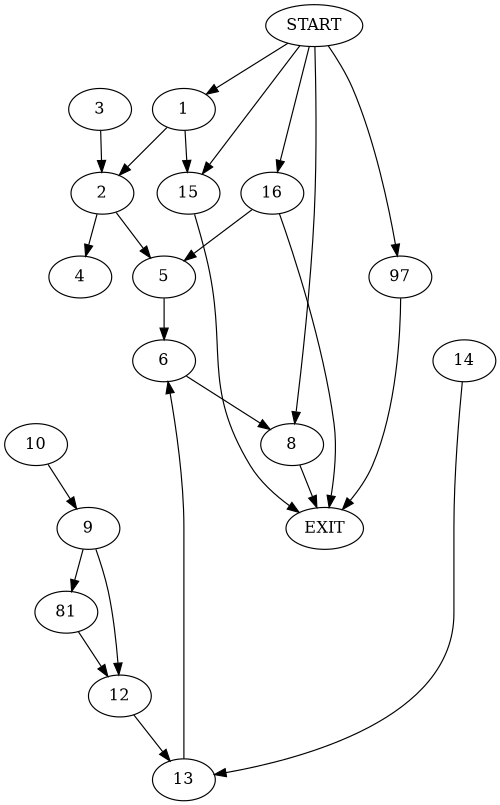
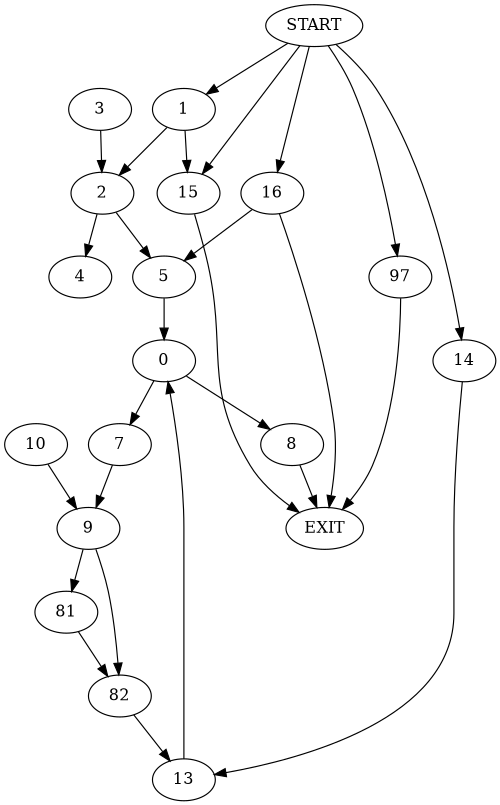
(313, 230) -> (419, 176)
(164, 361) -> (164, 361)
none -> (120, 445)
(120, 696) -> (120, 696)
